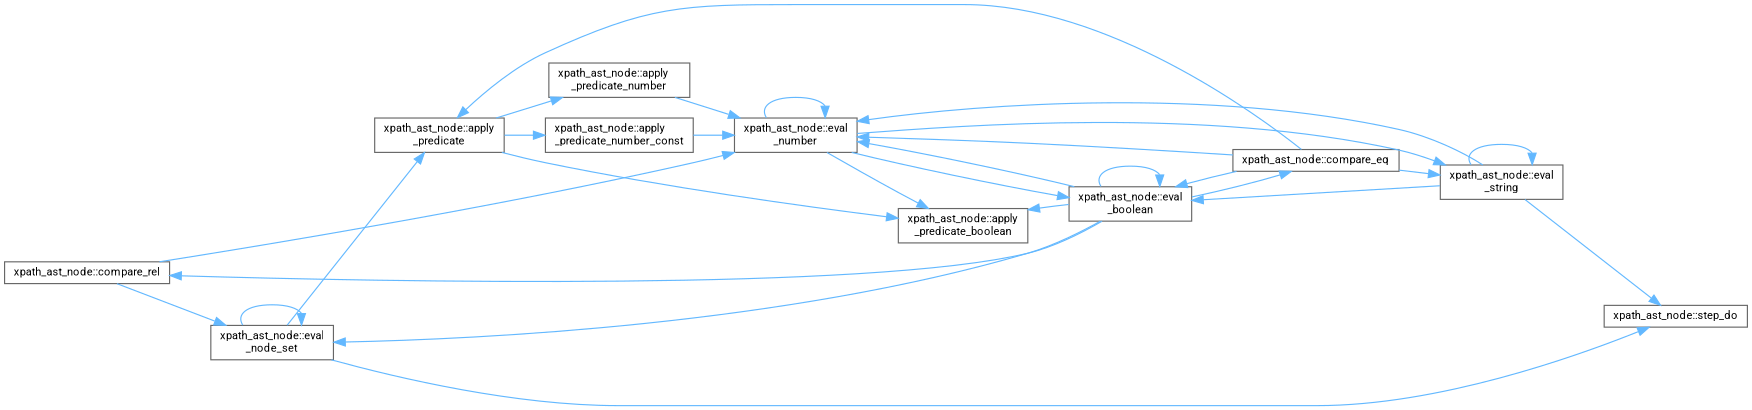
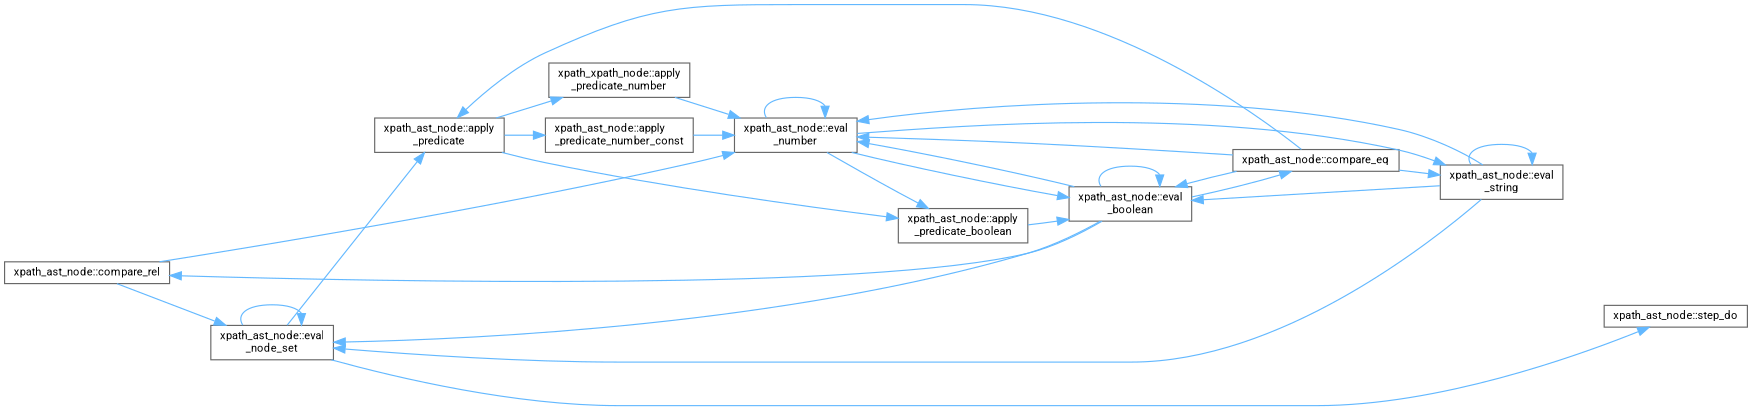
(619, 80) -> (619, 80)
(1054, 206) -> (1043, 223)
(1588, 249) -> (935, 362)
